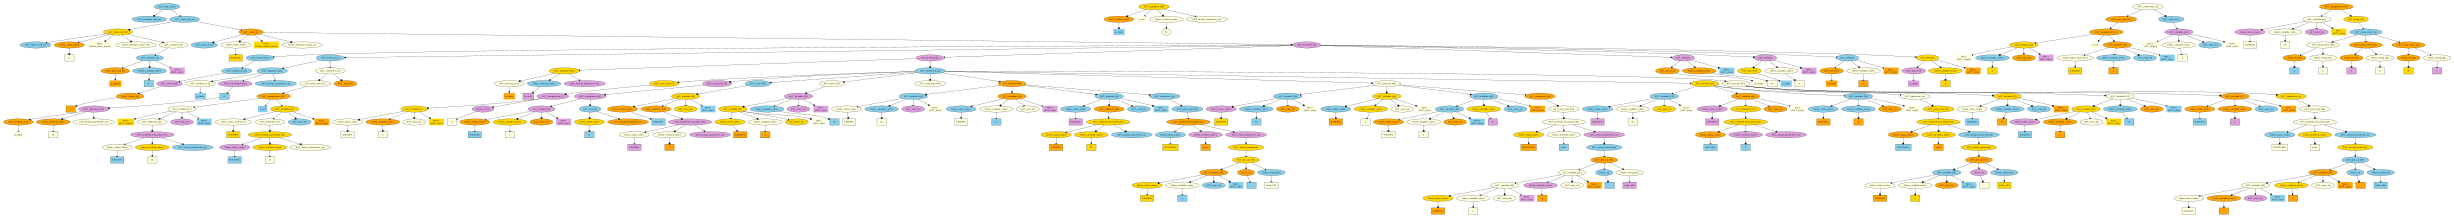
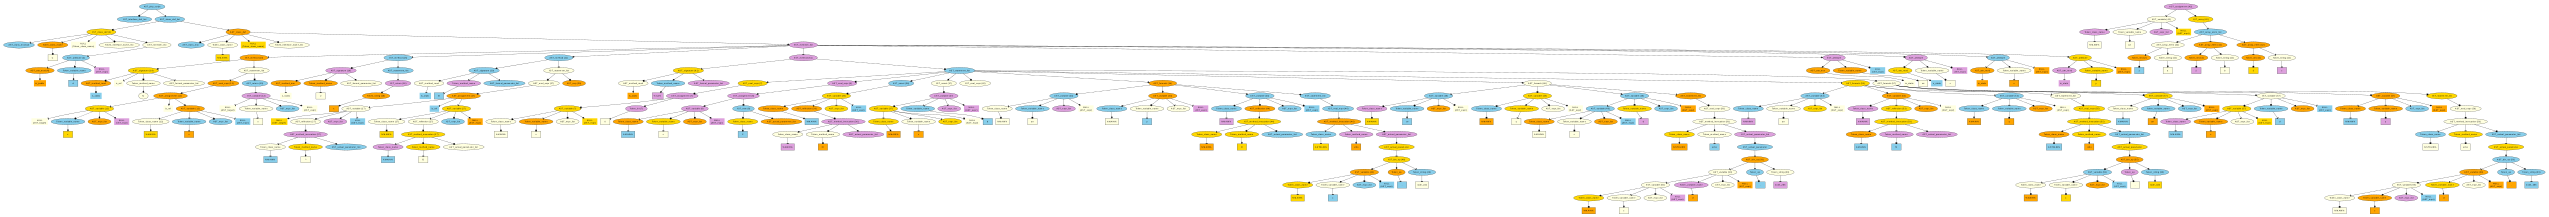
(2336, 7) -> (2181, 7)
none -> (254, 58)
(165, 104) -> (371, 64)
